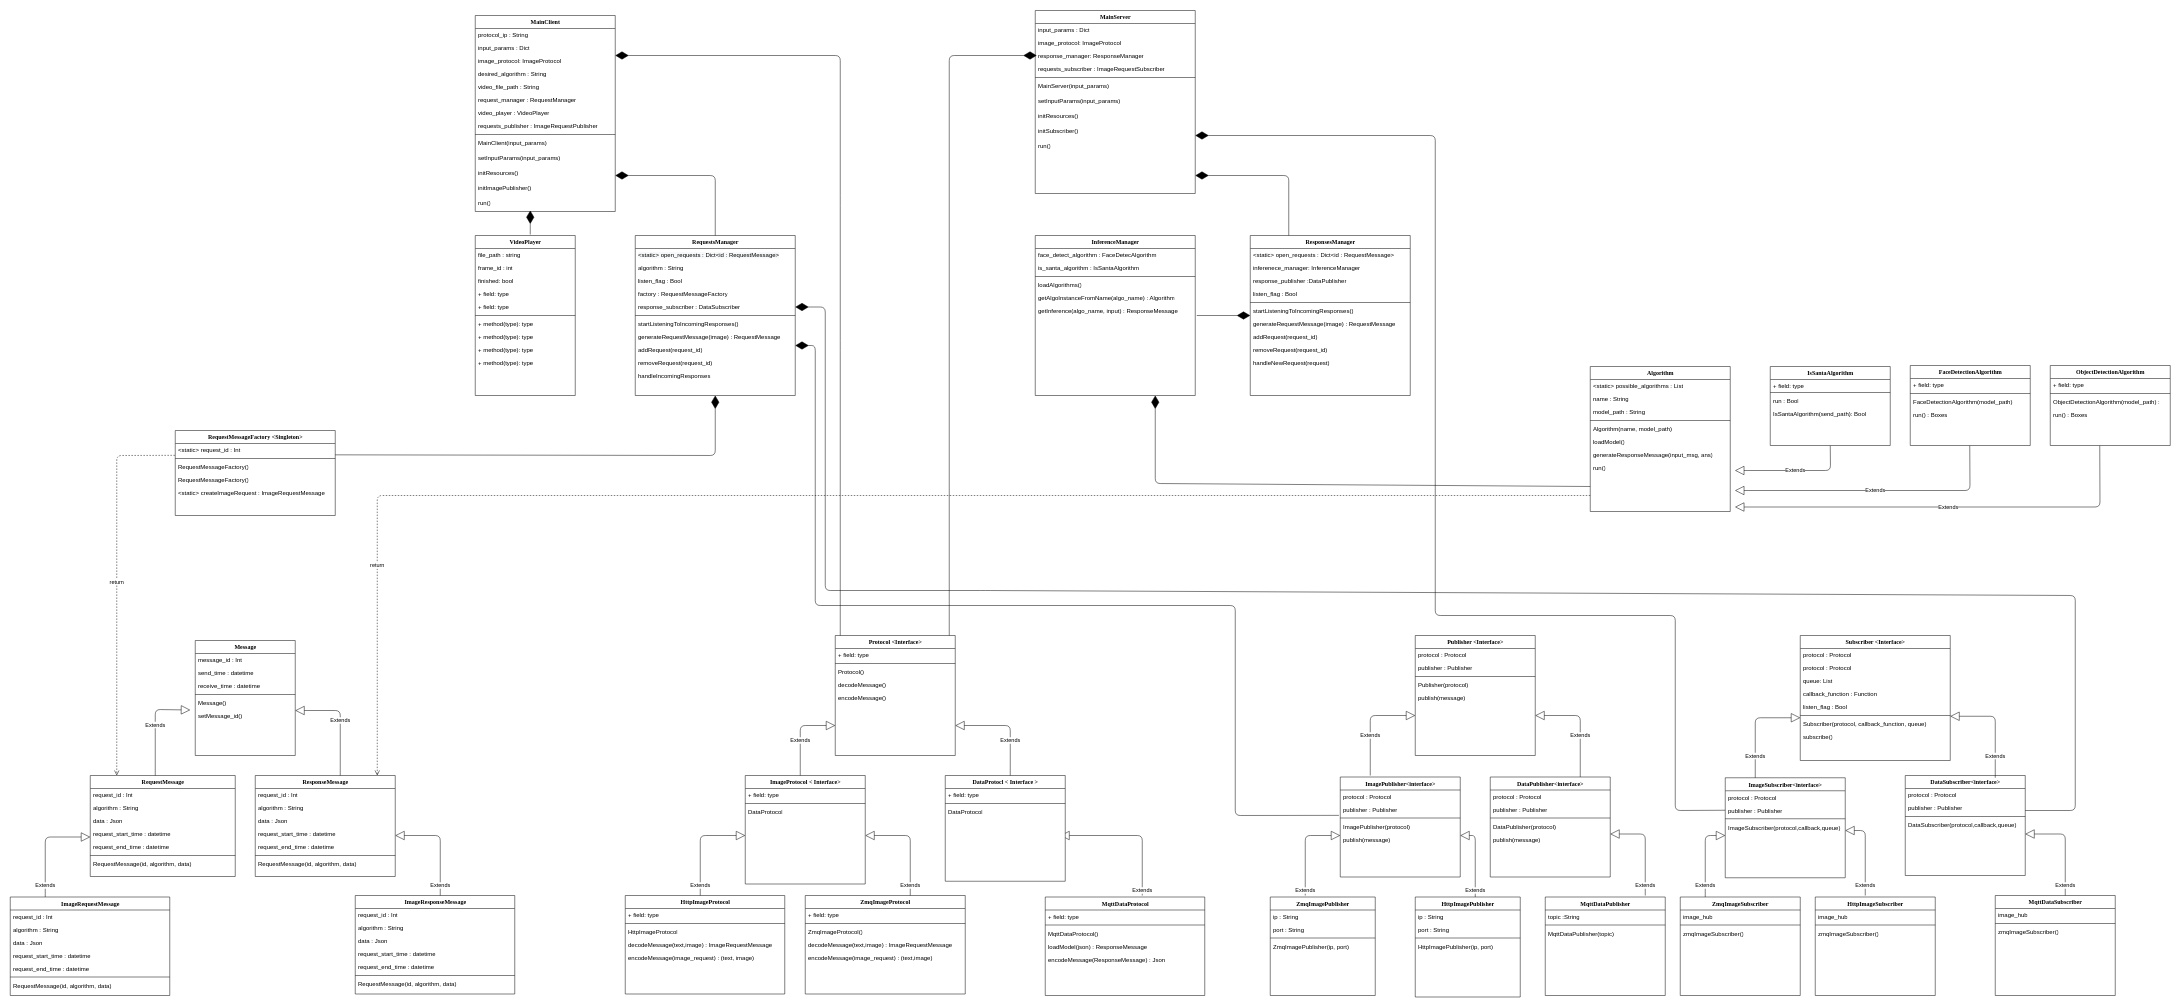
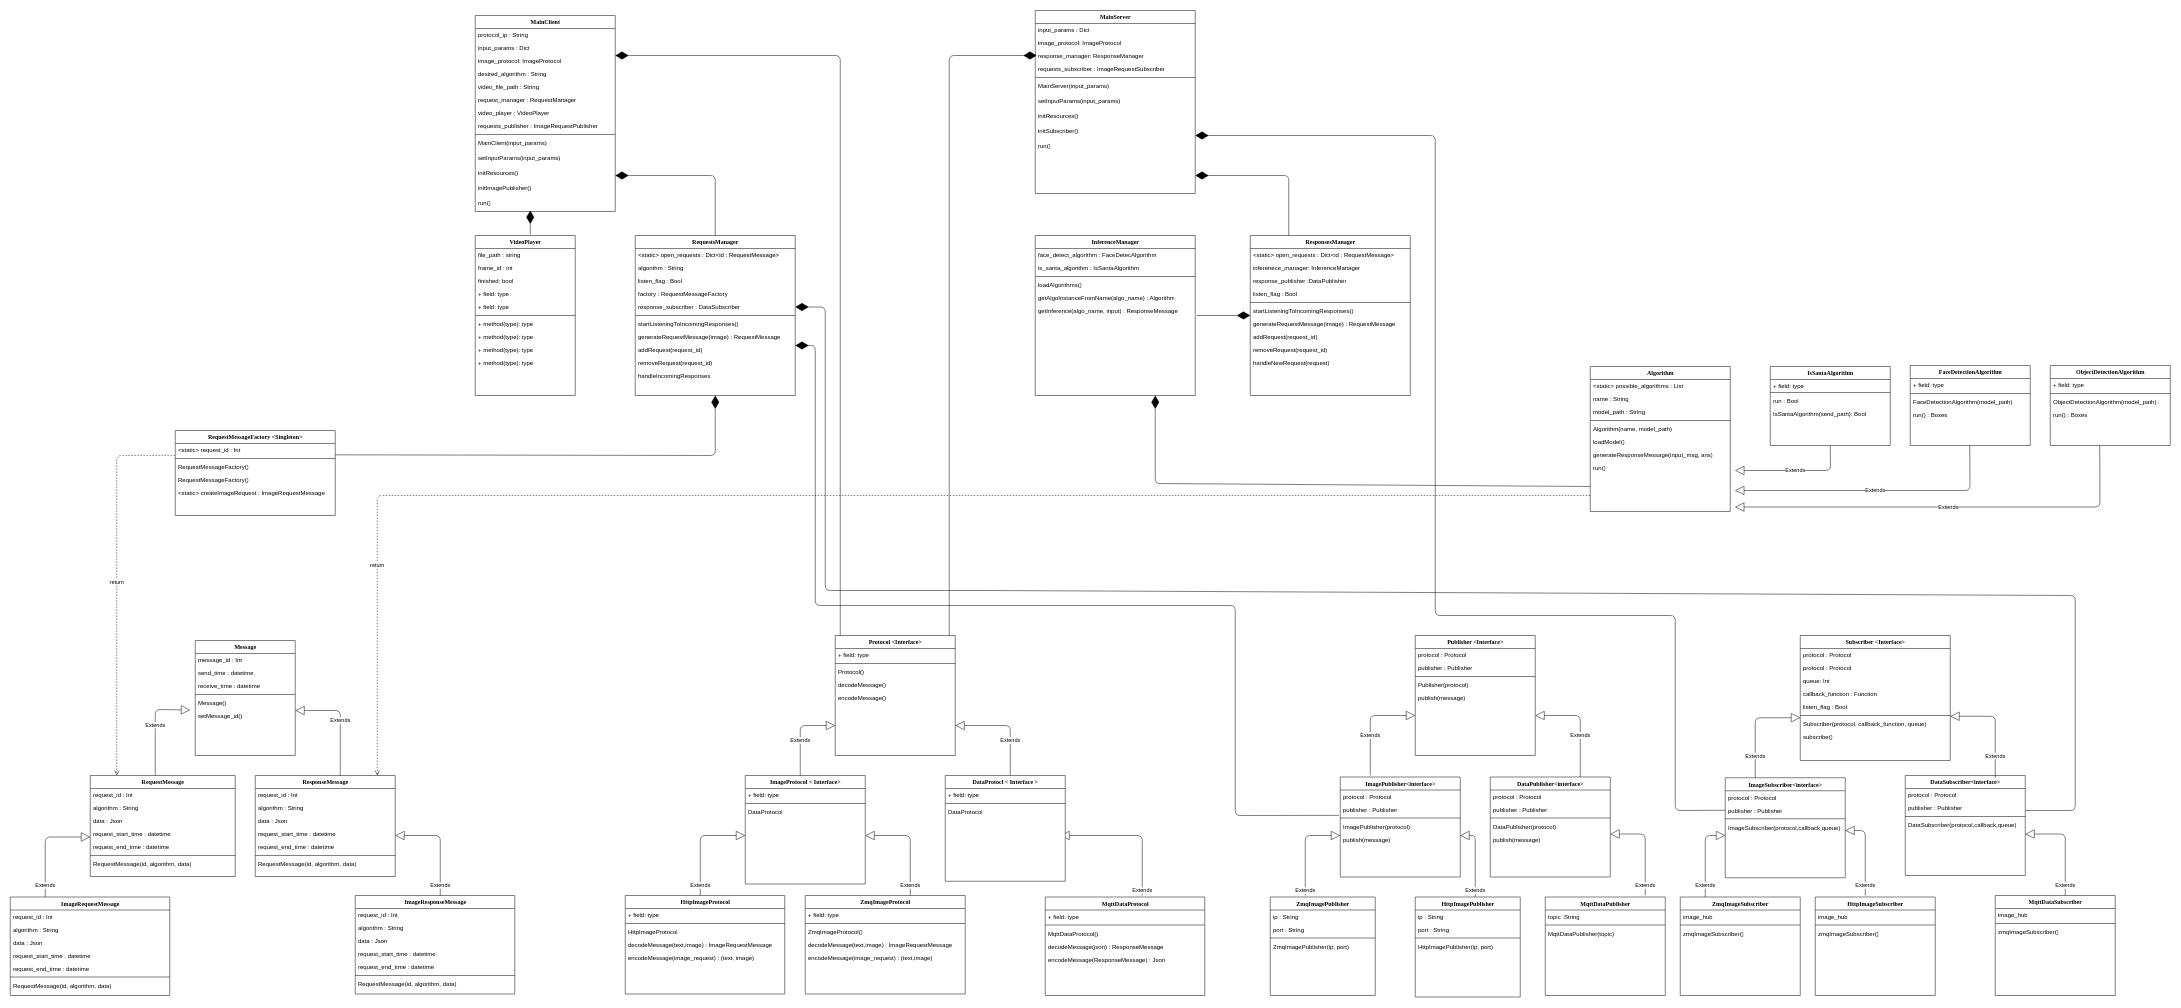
(1819, 681) -> (1818, 681)
(1100, 947) -> (1108, 947)
